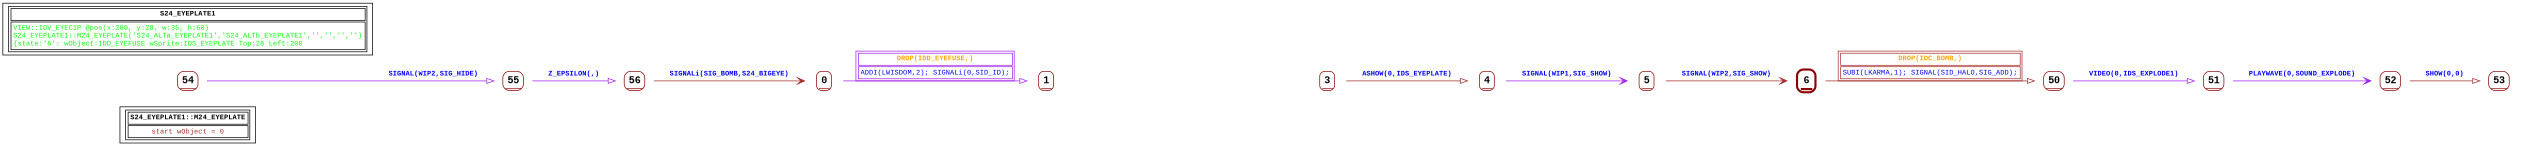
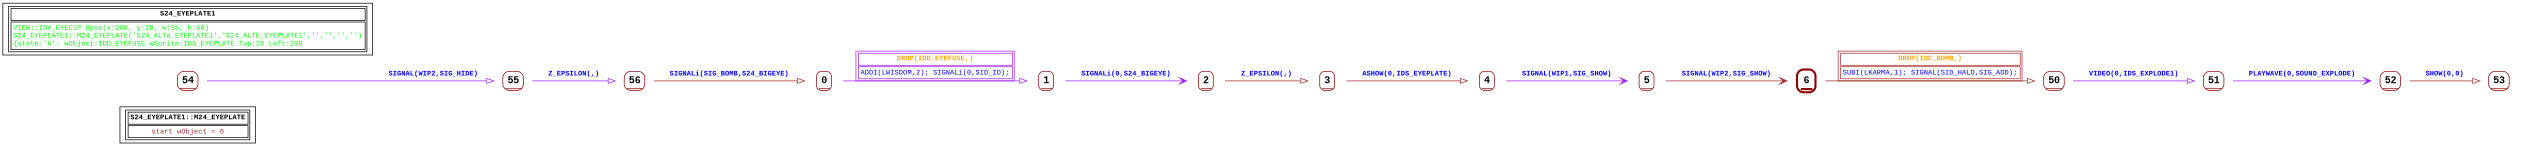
(726, 81) -> (726, 81)
none -> (1206, 81)
